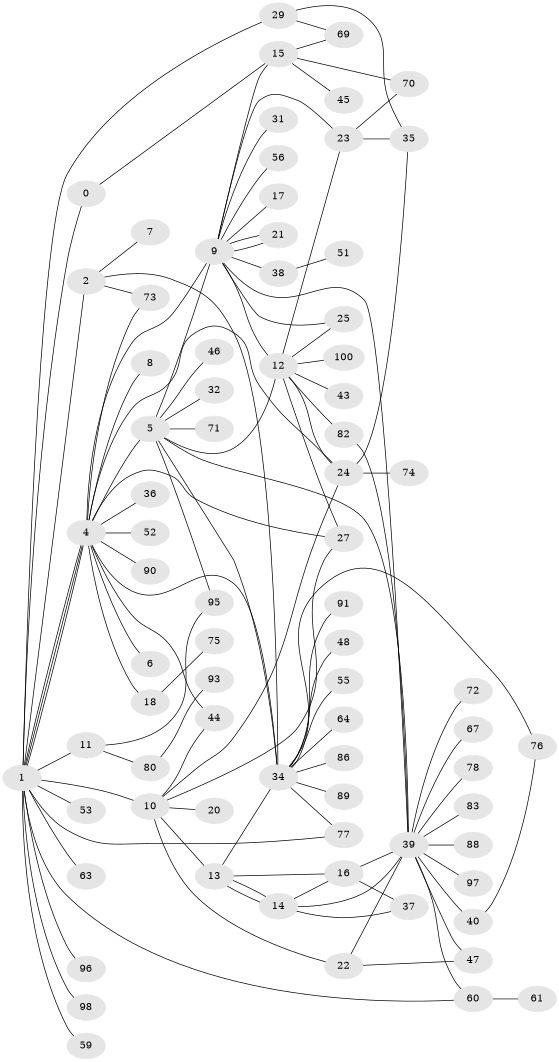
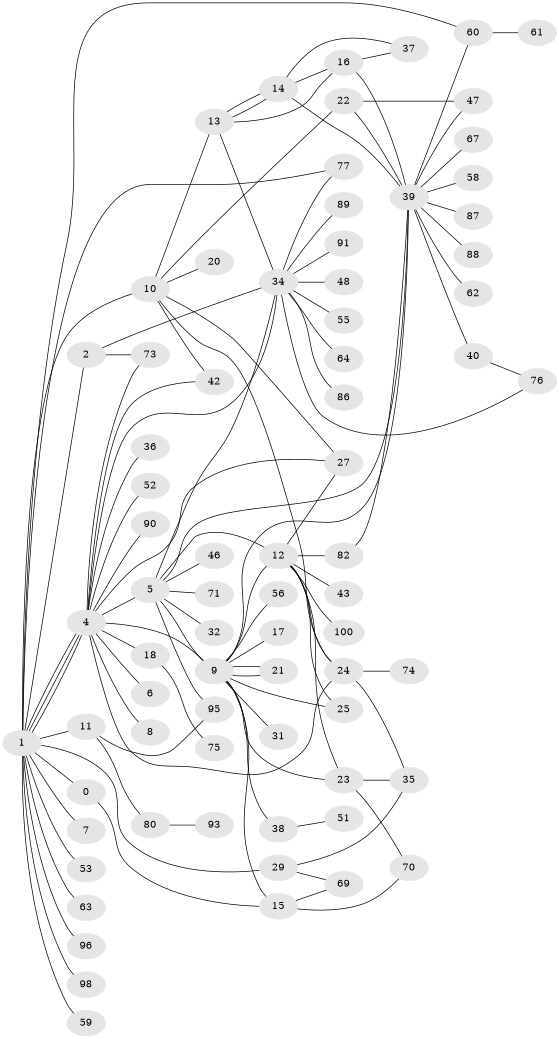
(344, 100) -> none
(118, 257) -> (51, 789)
(473, 691) -> (473, 294)
(214, 718) -> (214, 382)
(473, 768) -> (473, 178)
(473, 807) -> (473, 217)
(473, 883) -> none
